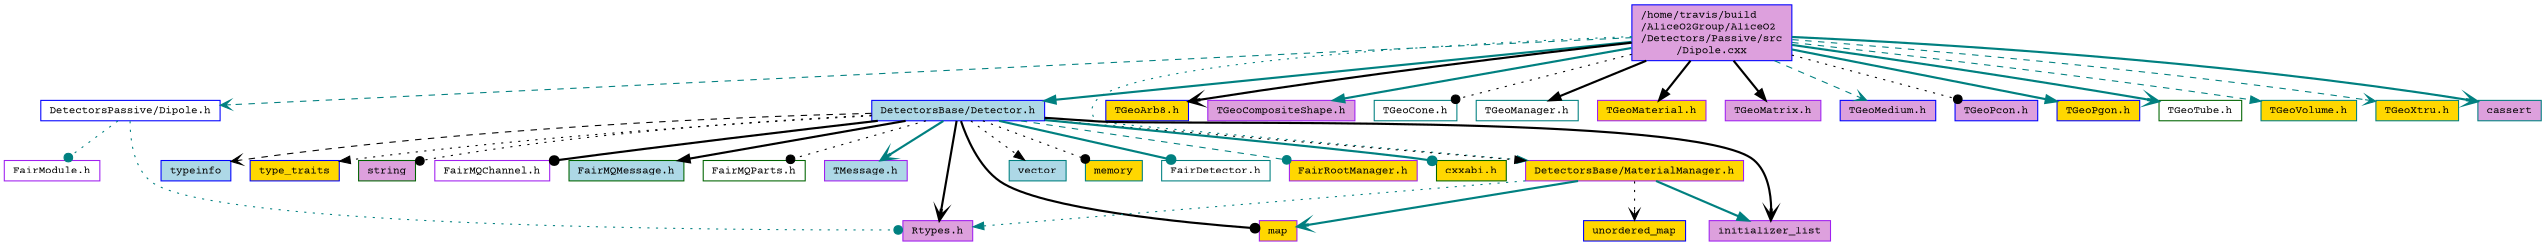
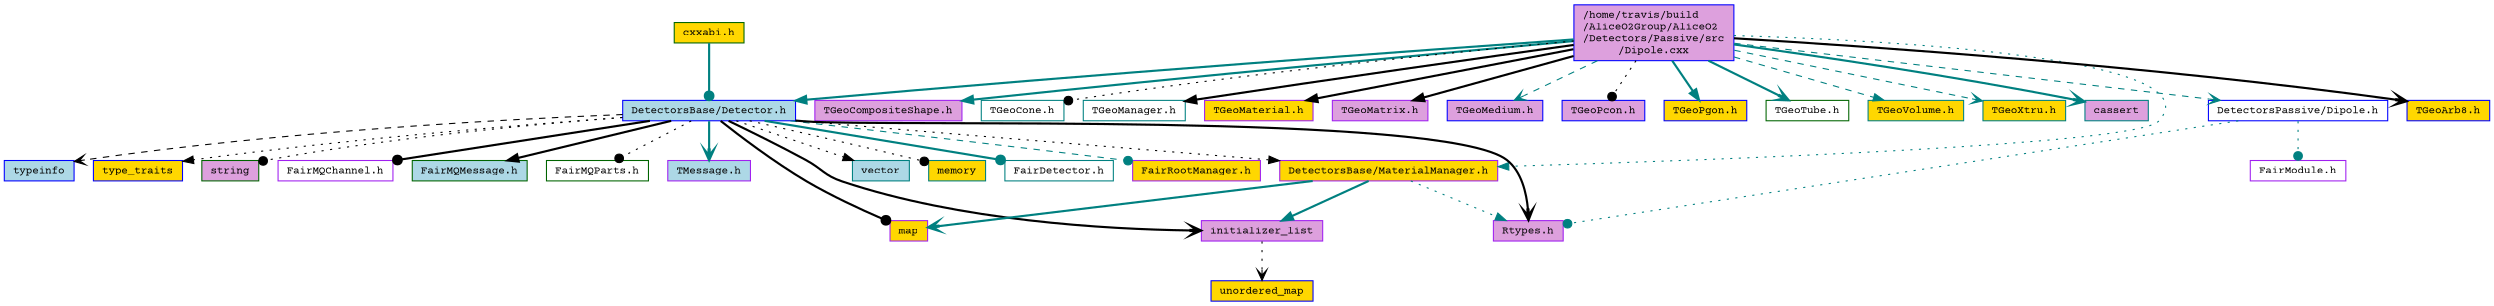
(1237, 139) -> (709, 67)
(1635, 195) -> (1262, 255)
